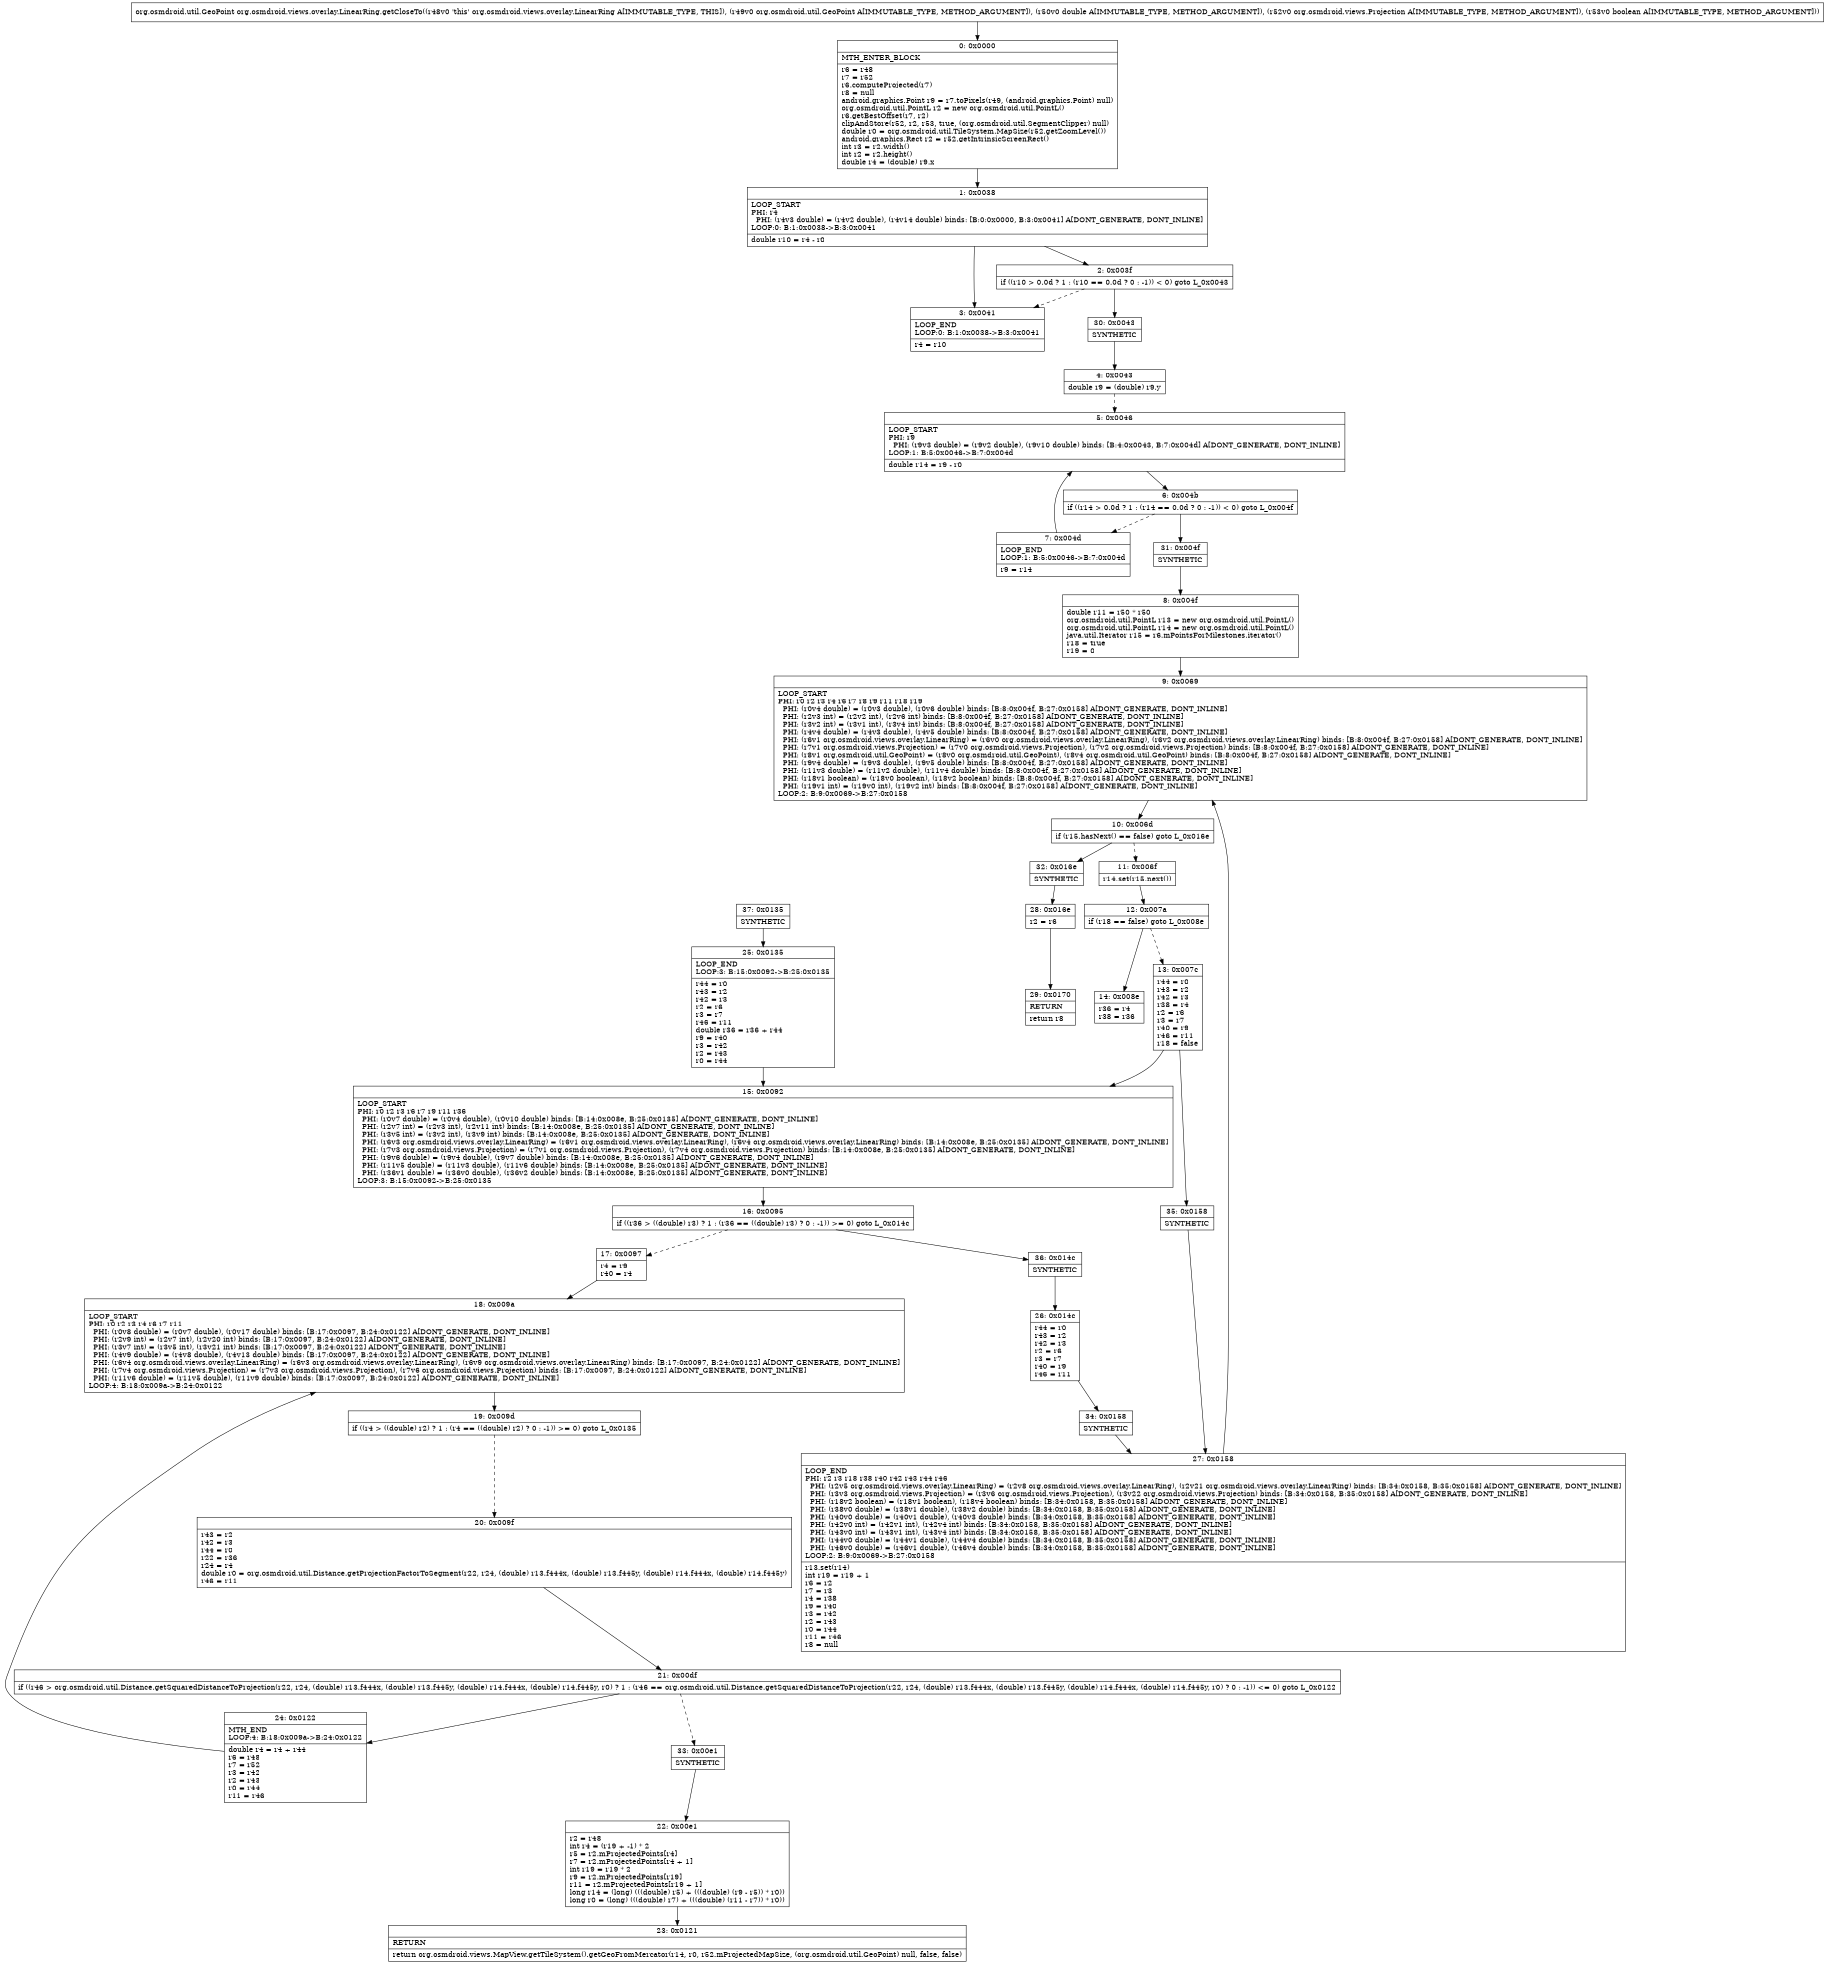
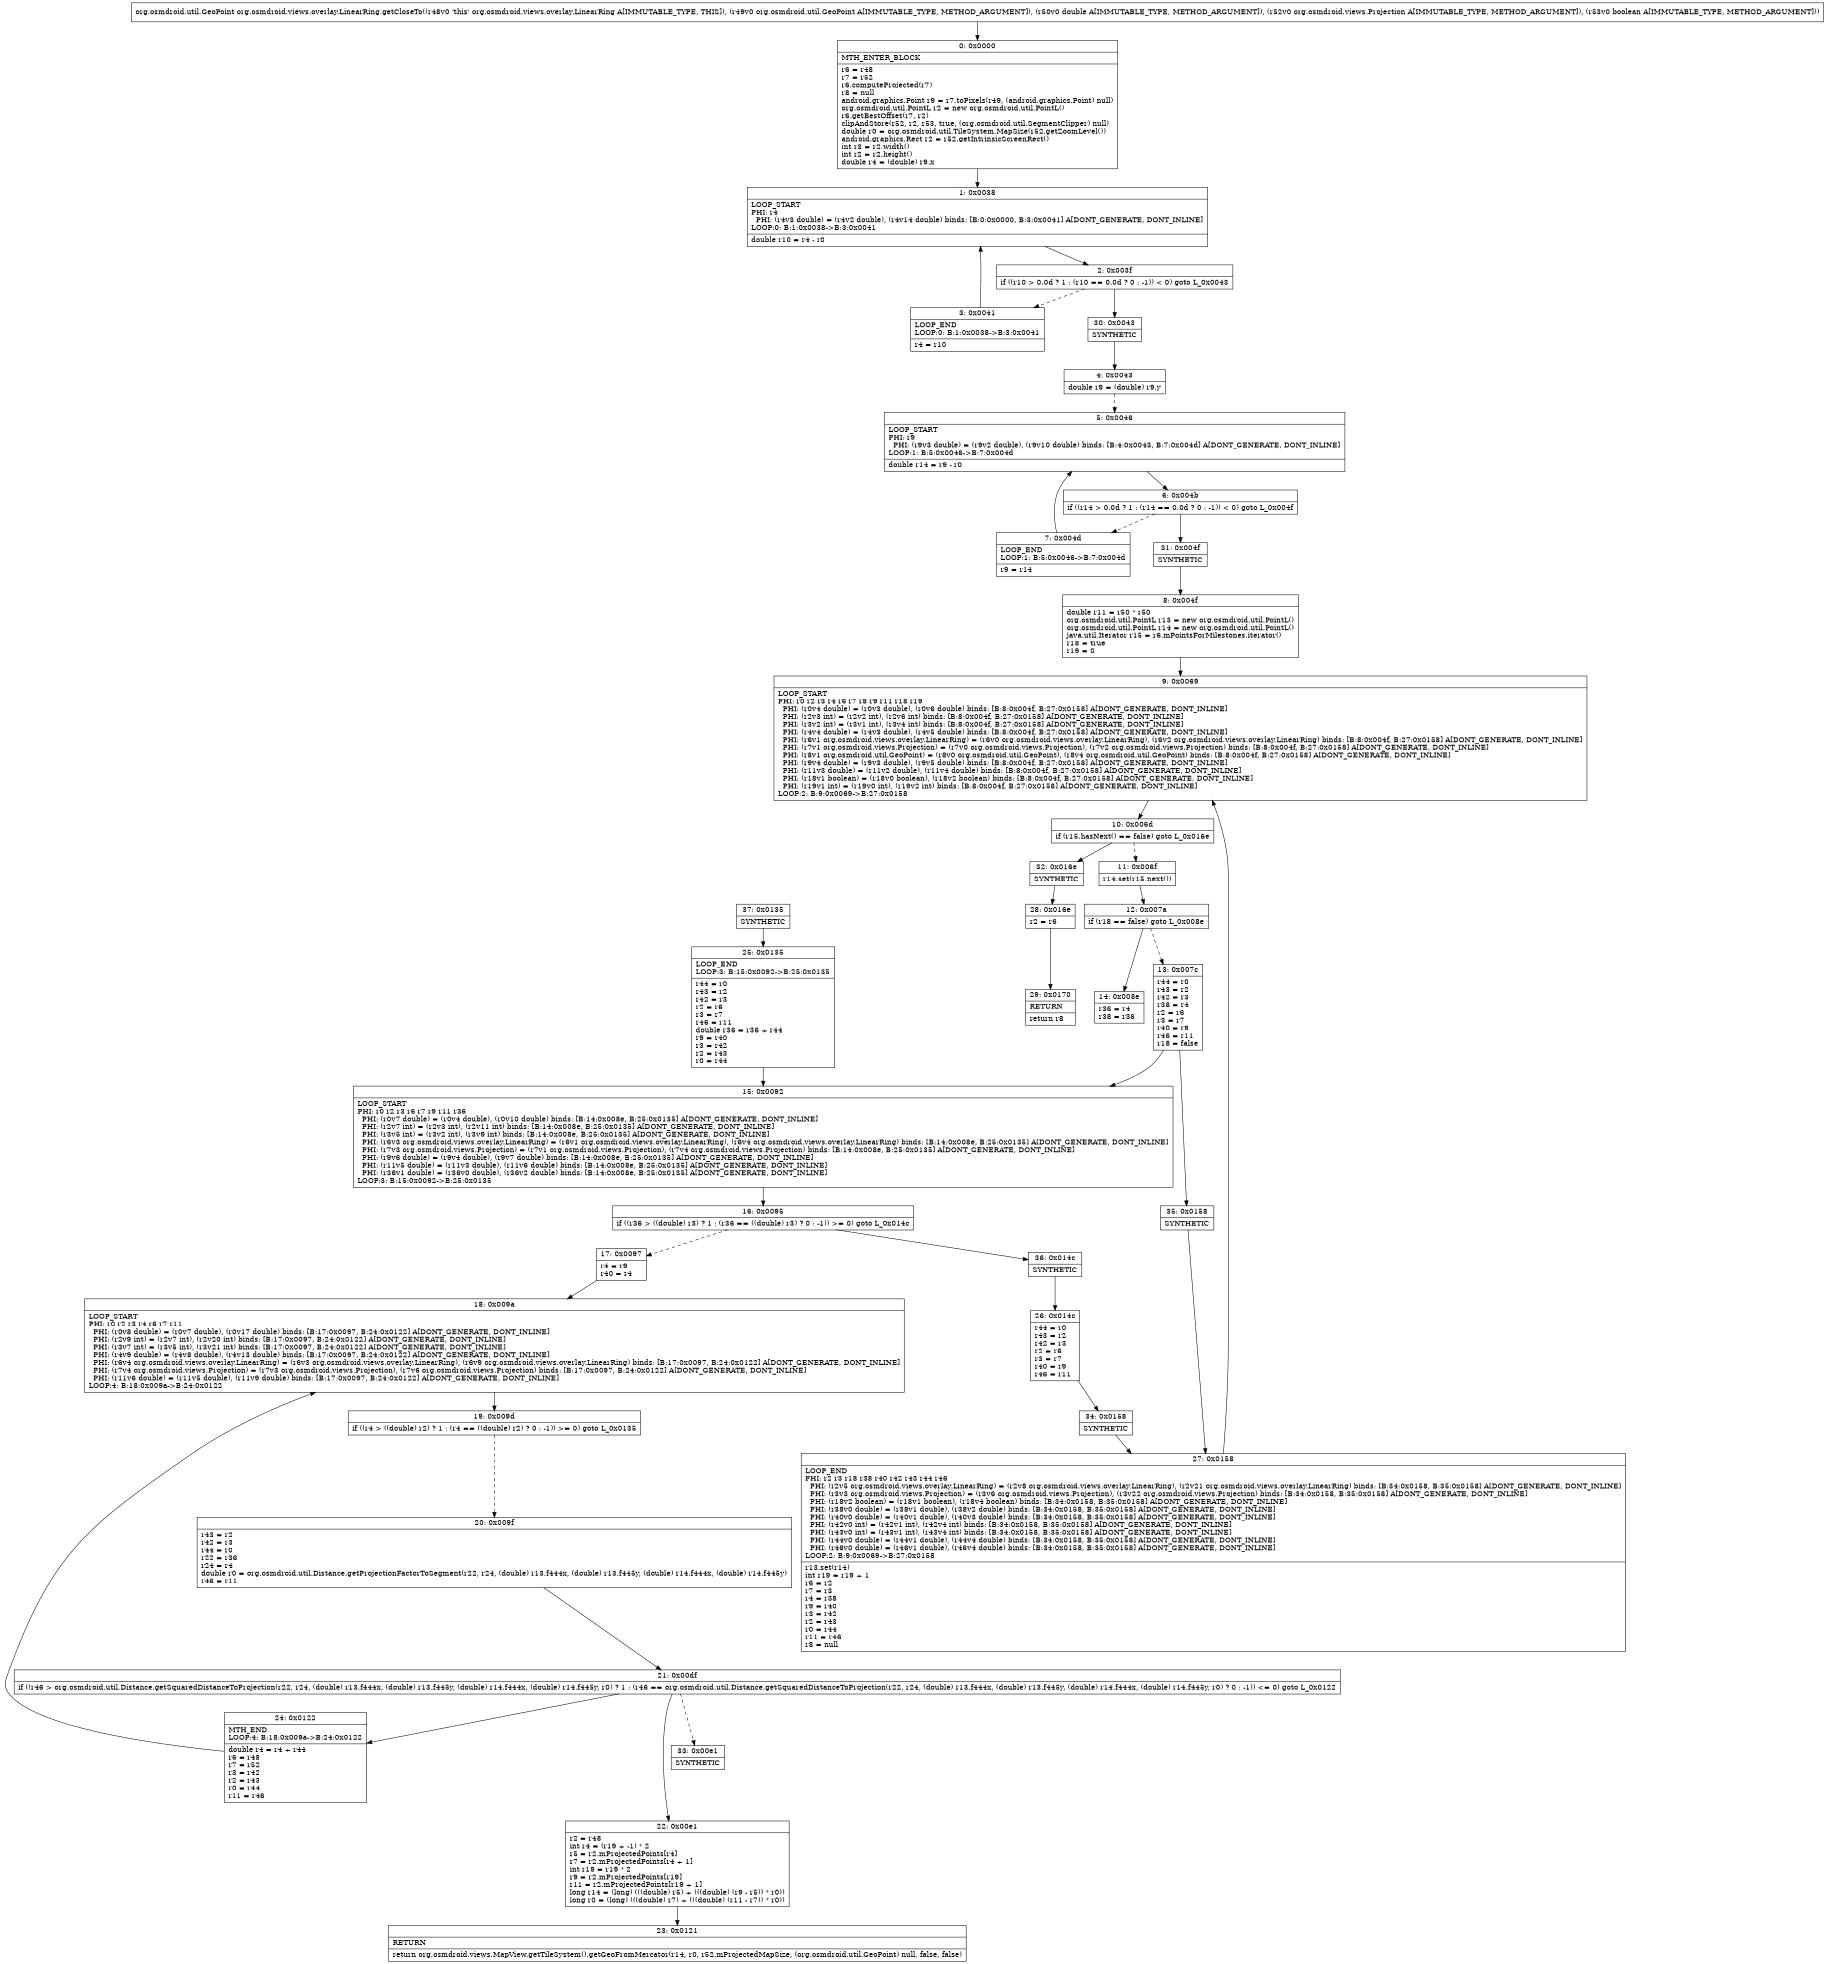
(974, 274) -> (981, 280)
(691, 1793) -> (663, 1755)
